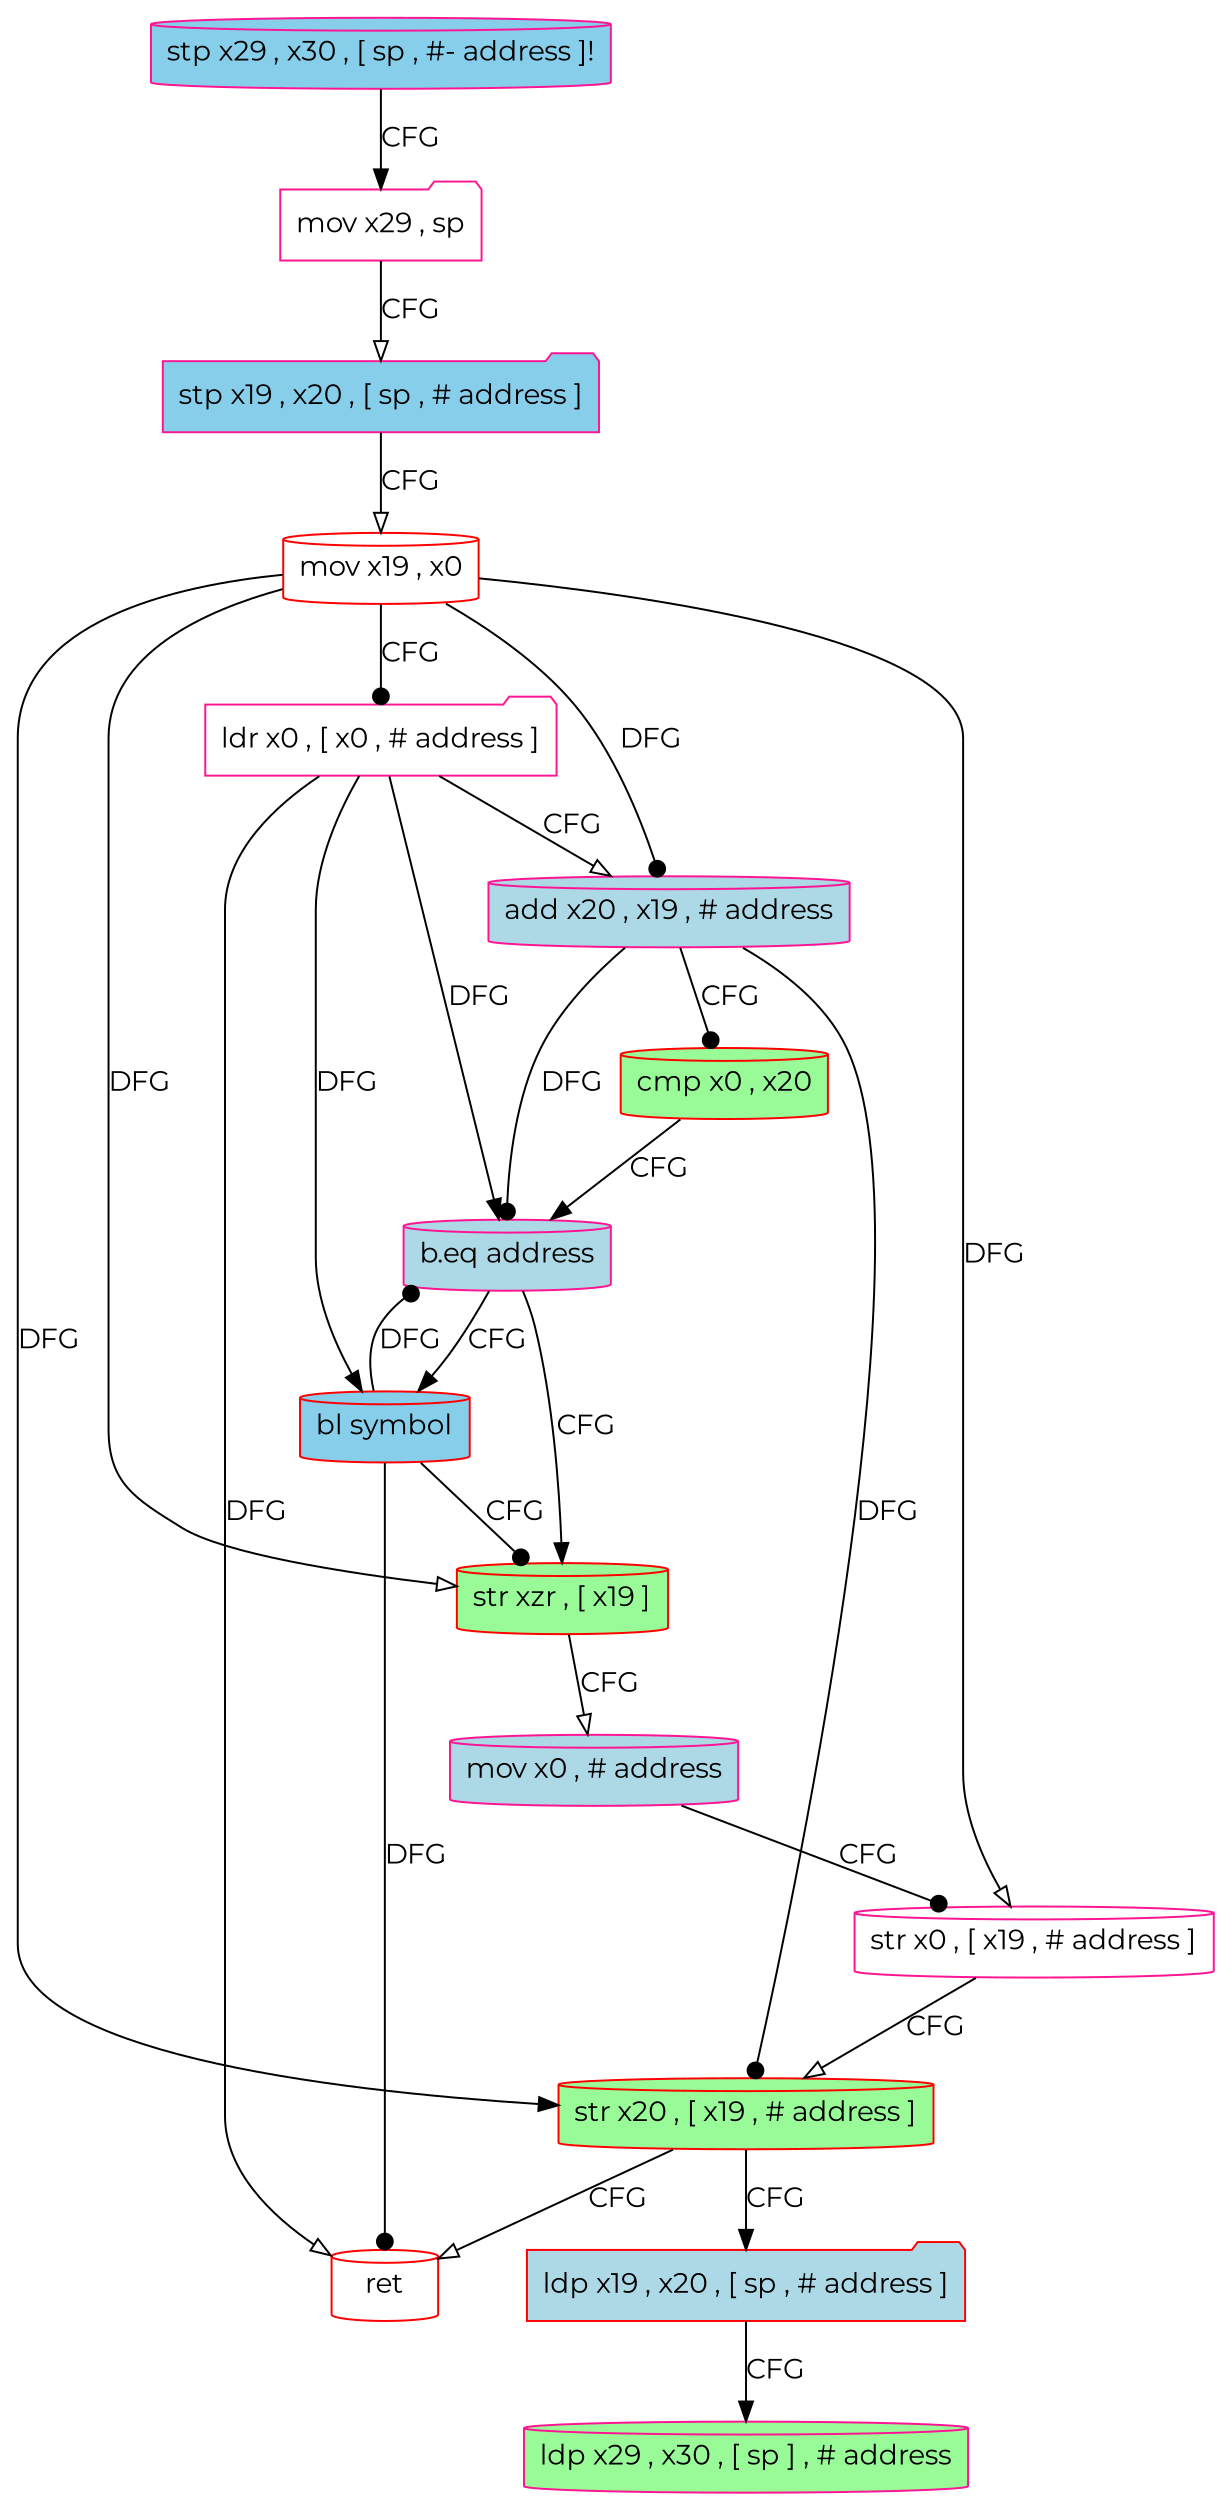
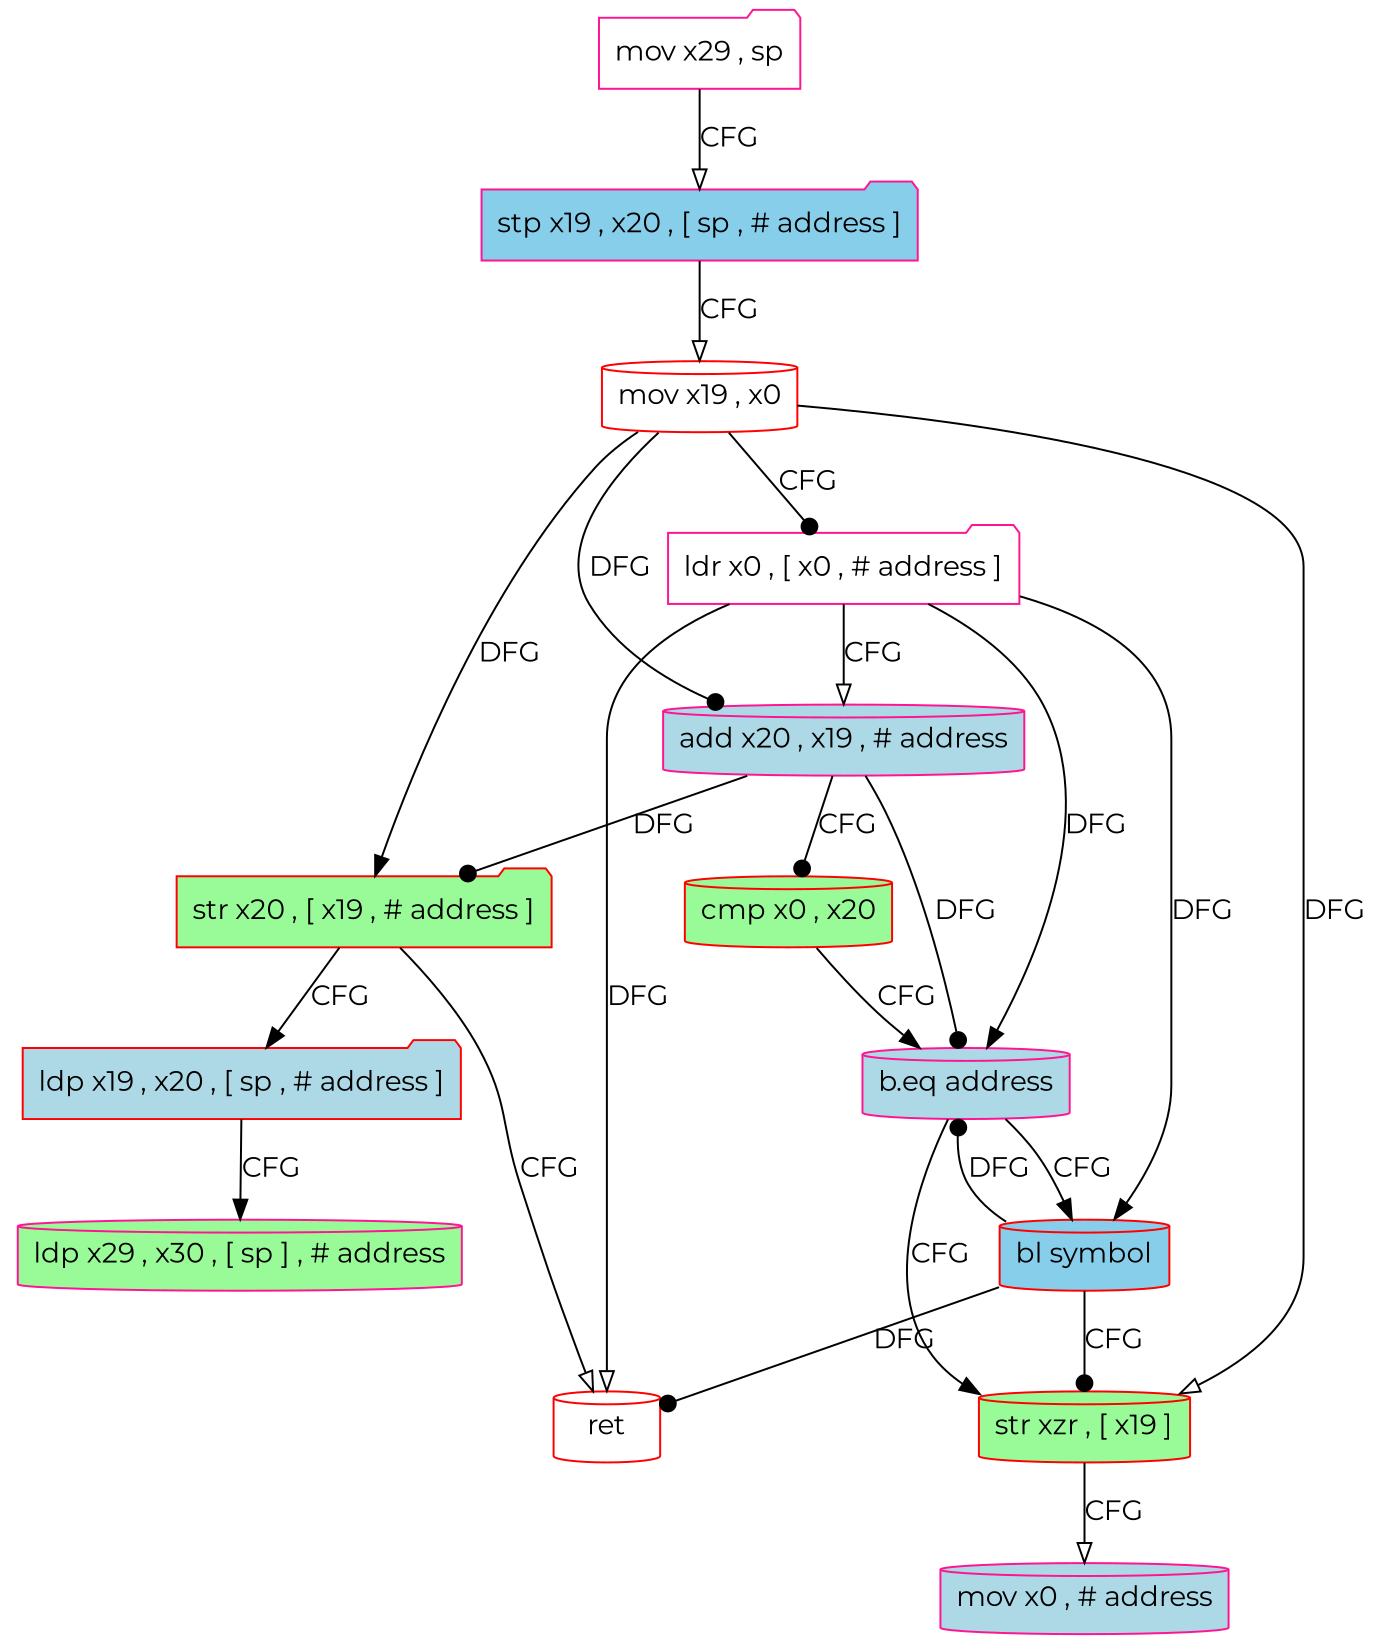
(381, 53) -> none
(1034, 1942) -> none
(746, 2114) -> (364, 912)
